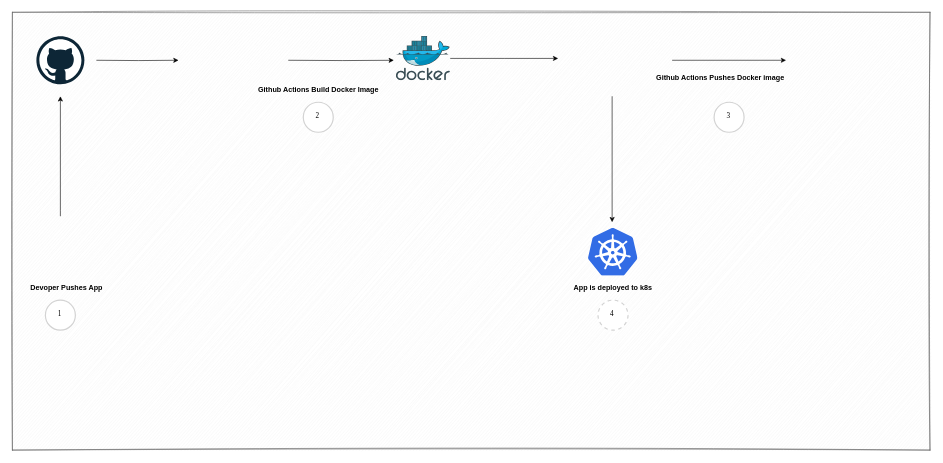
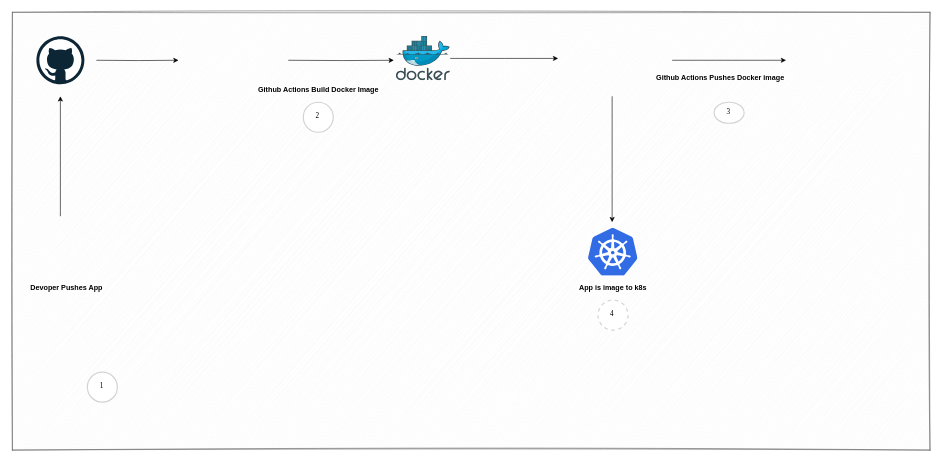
(729, 117) -> (729, 113)
(613, 288) -> (613, 288)
(60, 315) -> (102, 387)
